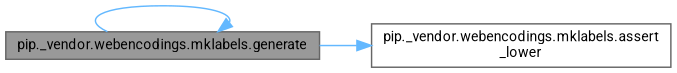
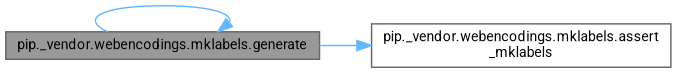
(521, 46) -> (521, 46)
